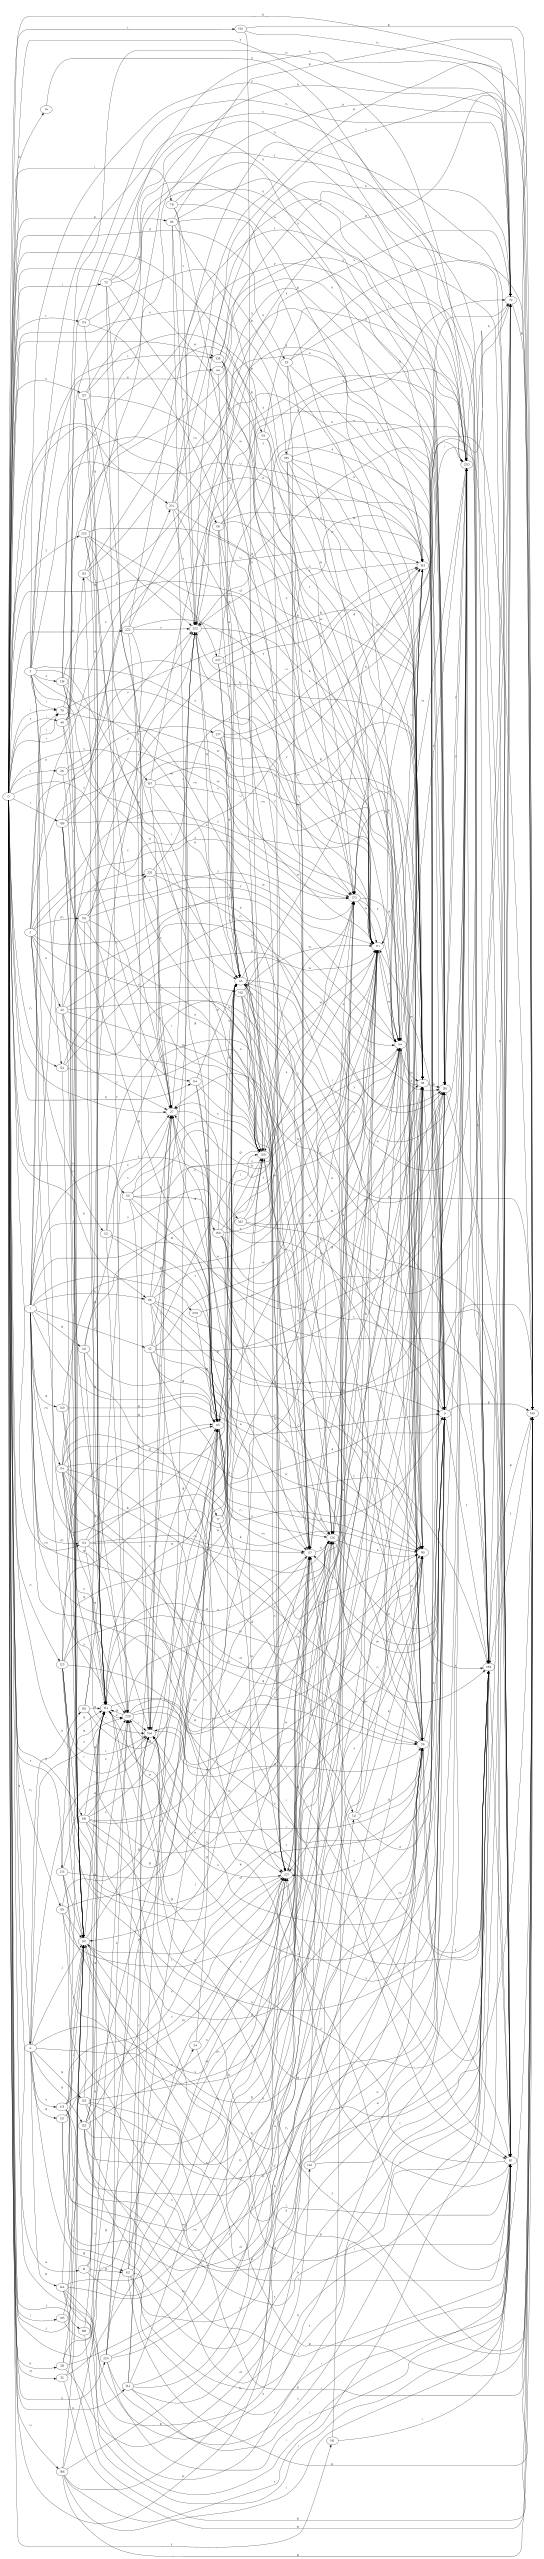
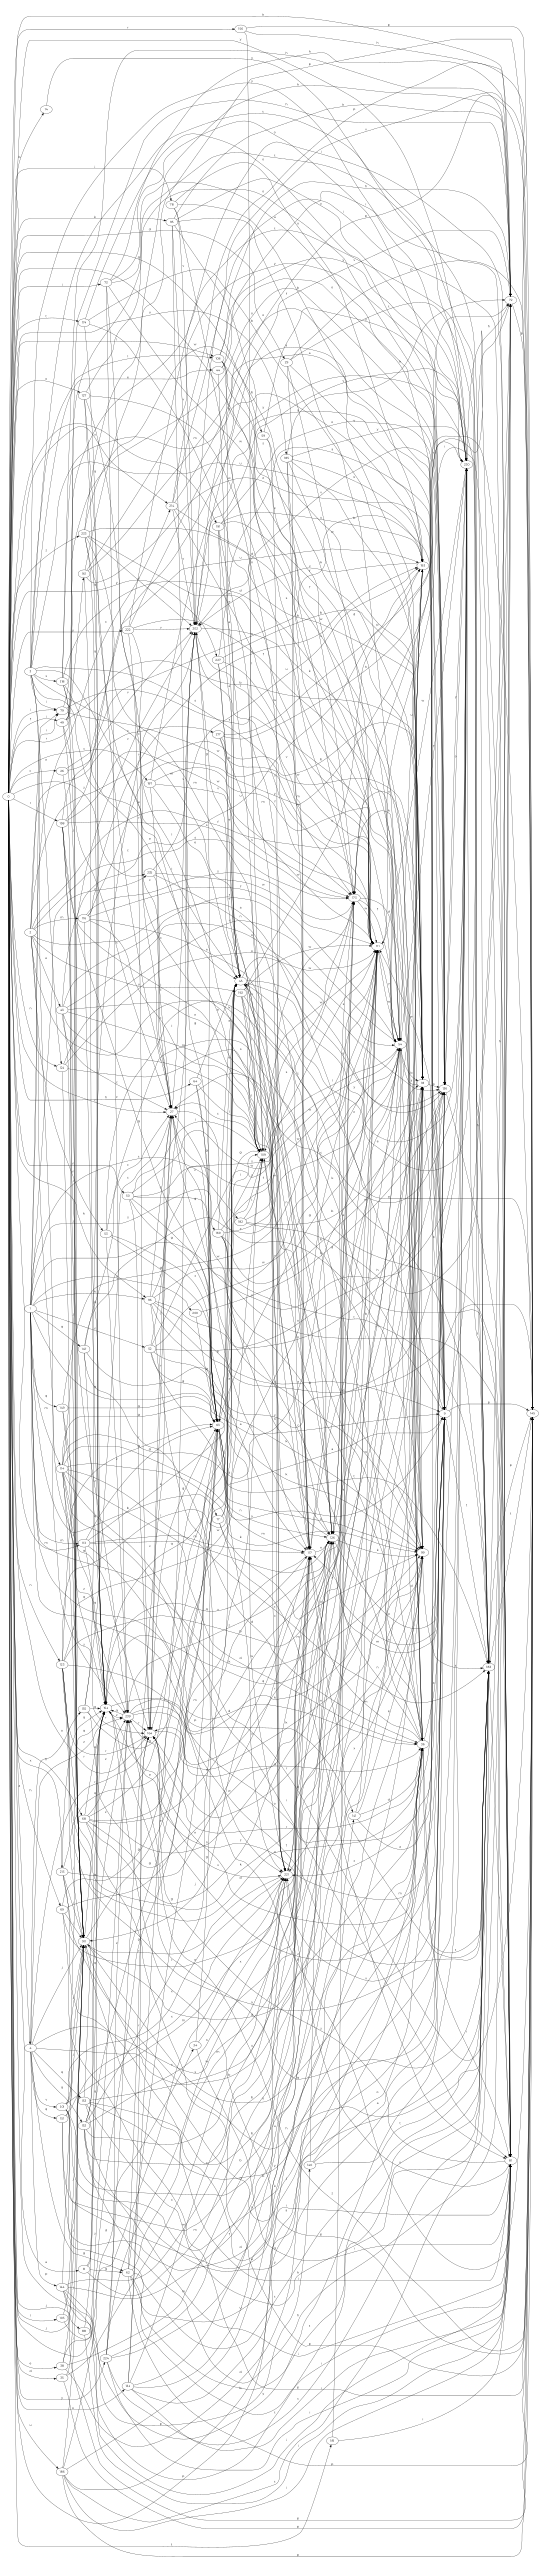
(388, 606) -> none
(123, 1014) -> (282, 1150)
